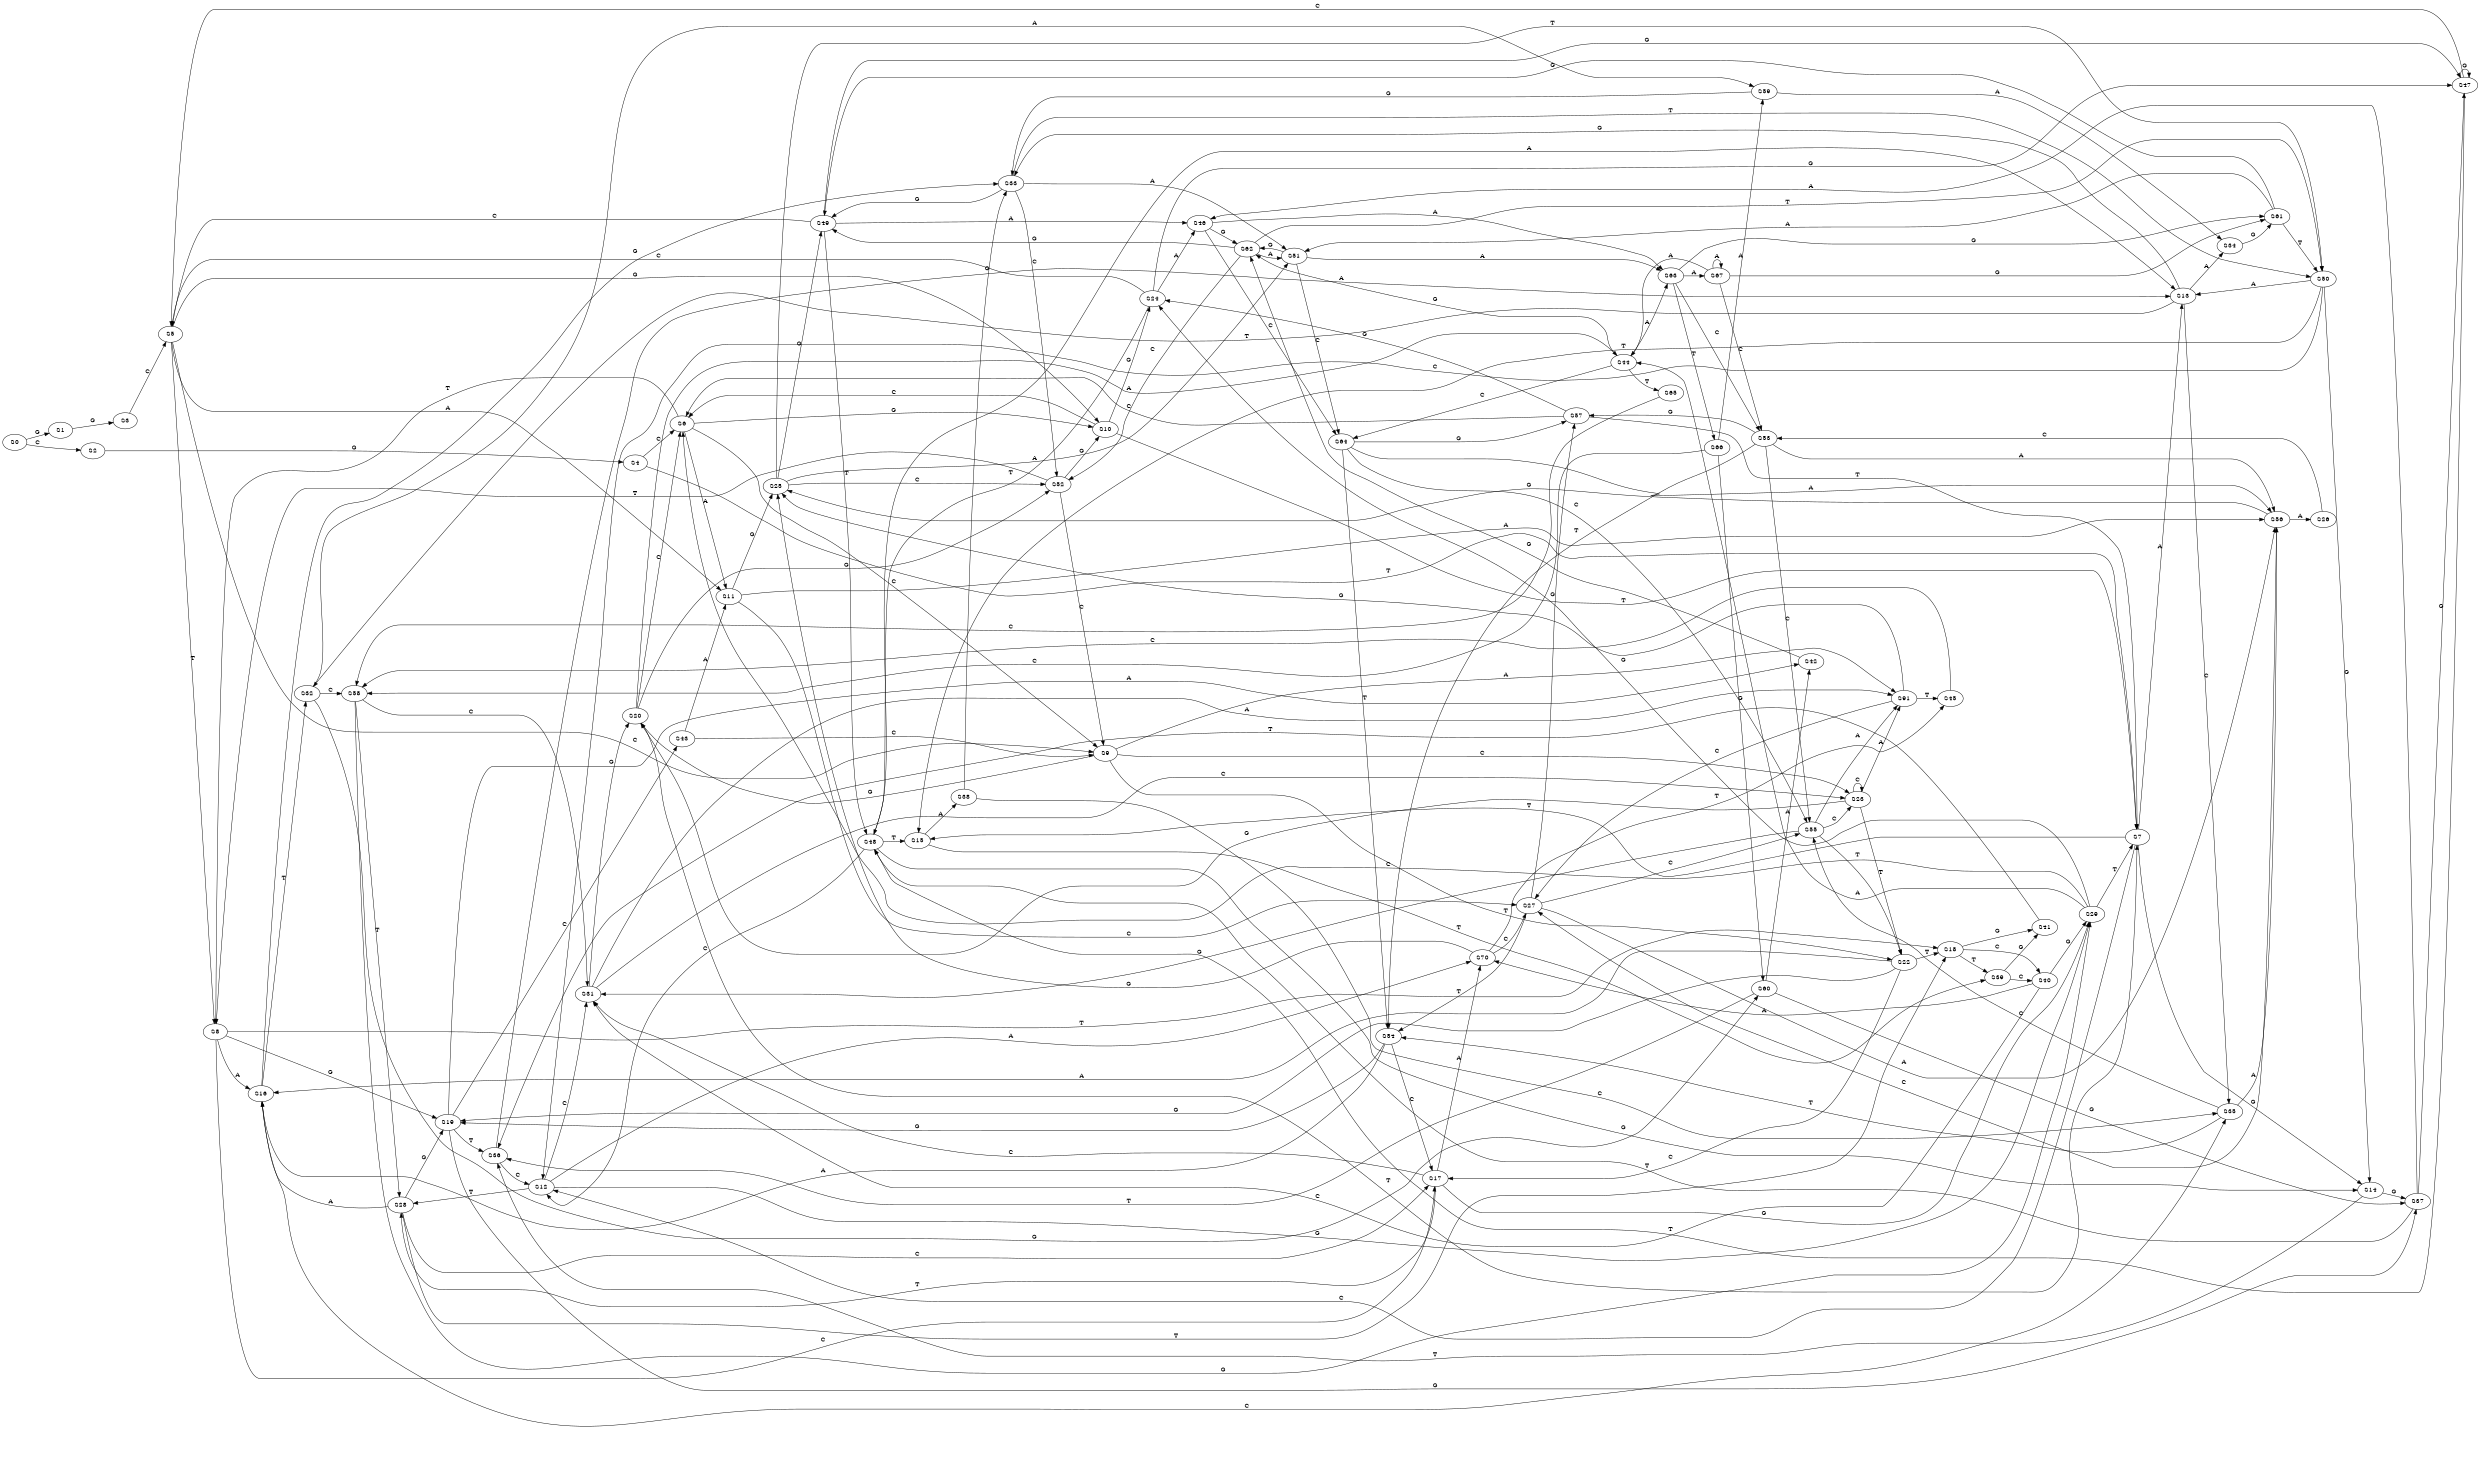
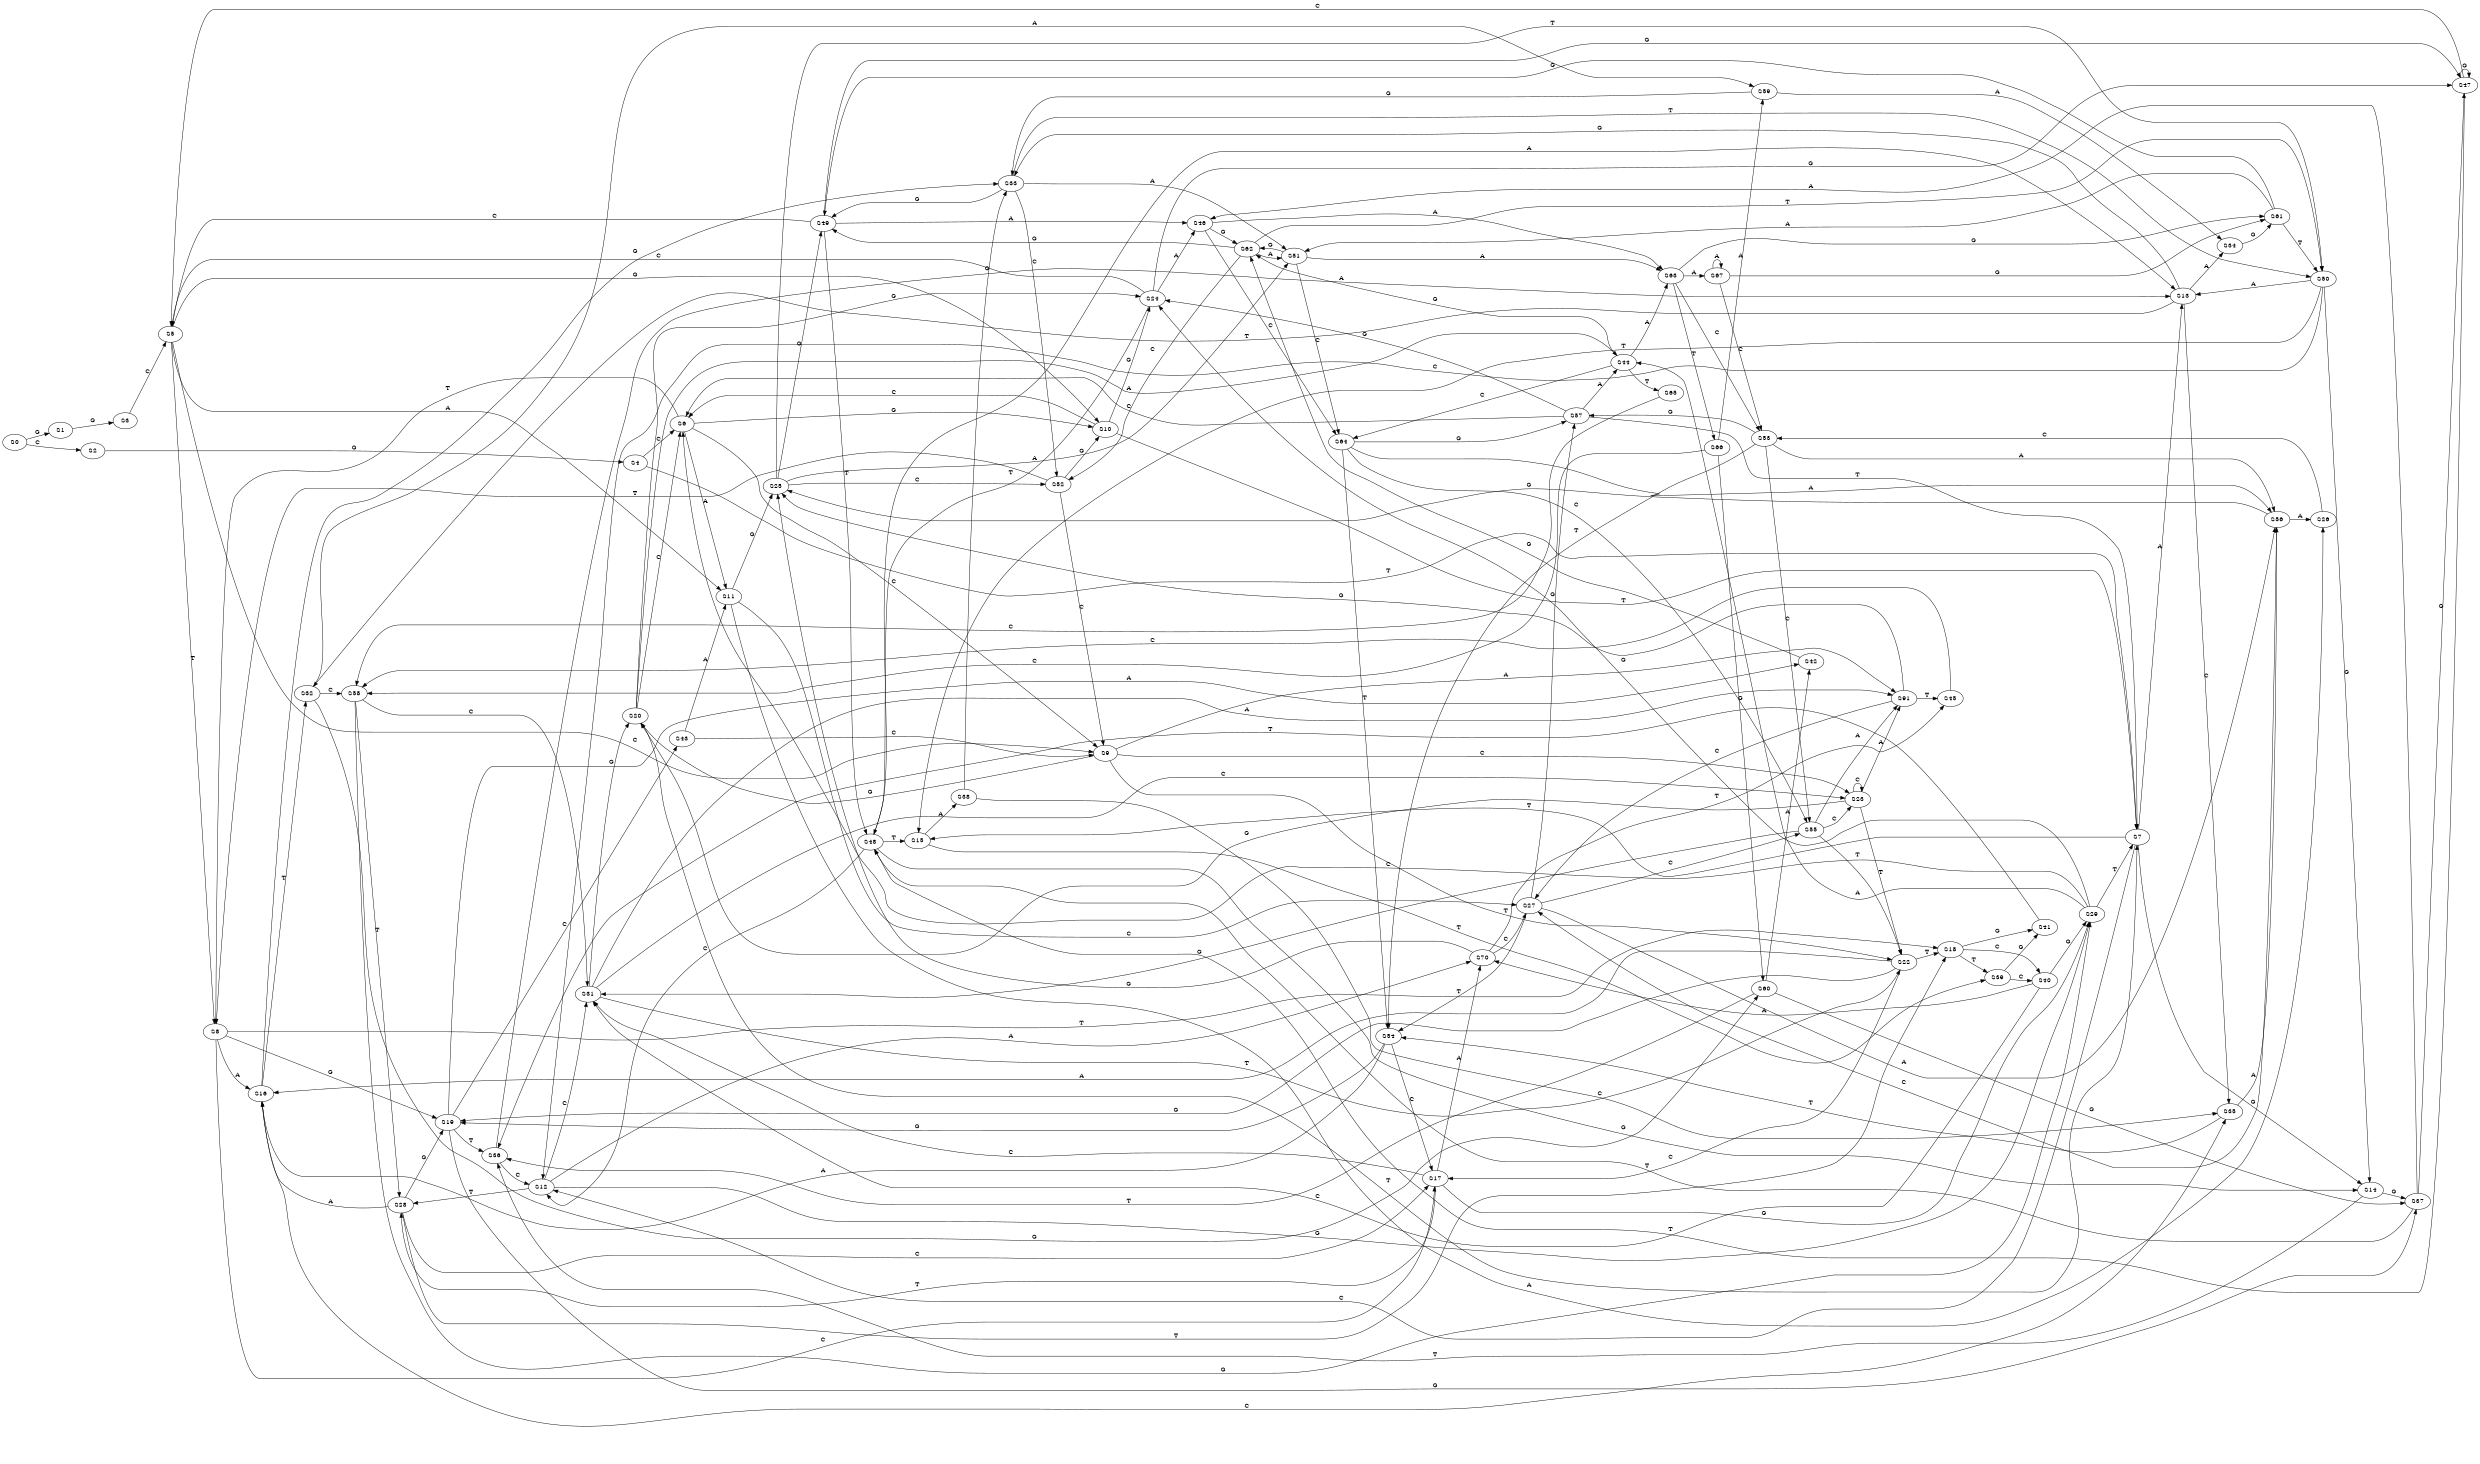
(1645, 280) -> (1599, 391)
(1502, 529) -> (1657, 1318)
(814, 568) -> (711, 327)
(1993, 1003) -> none
none -> (1231, 1067)
